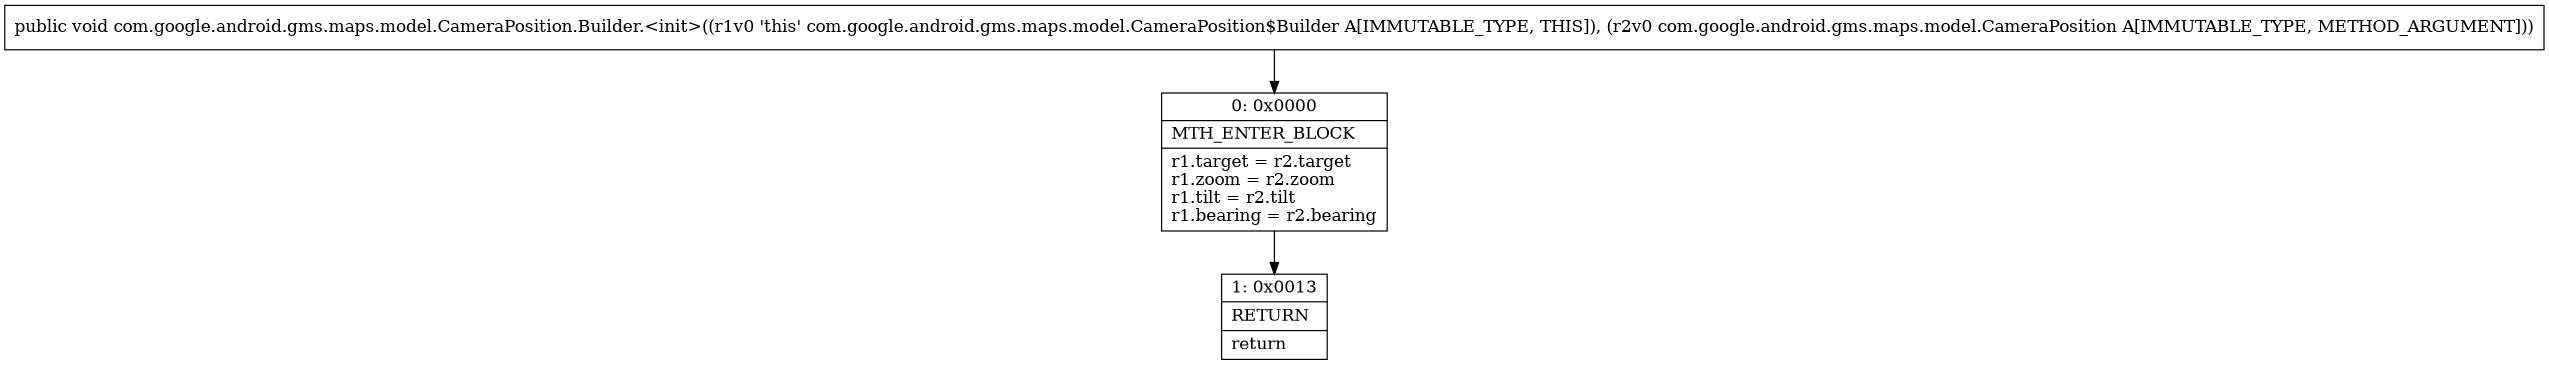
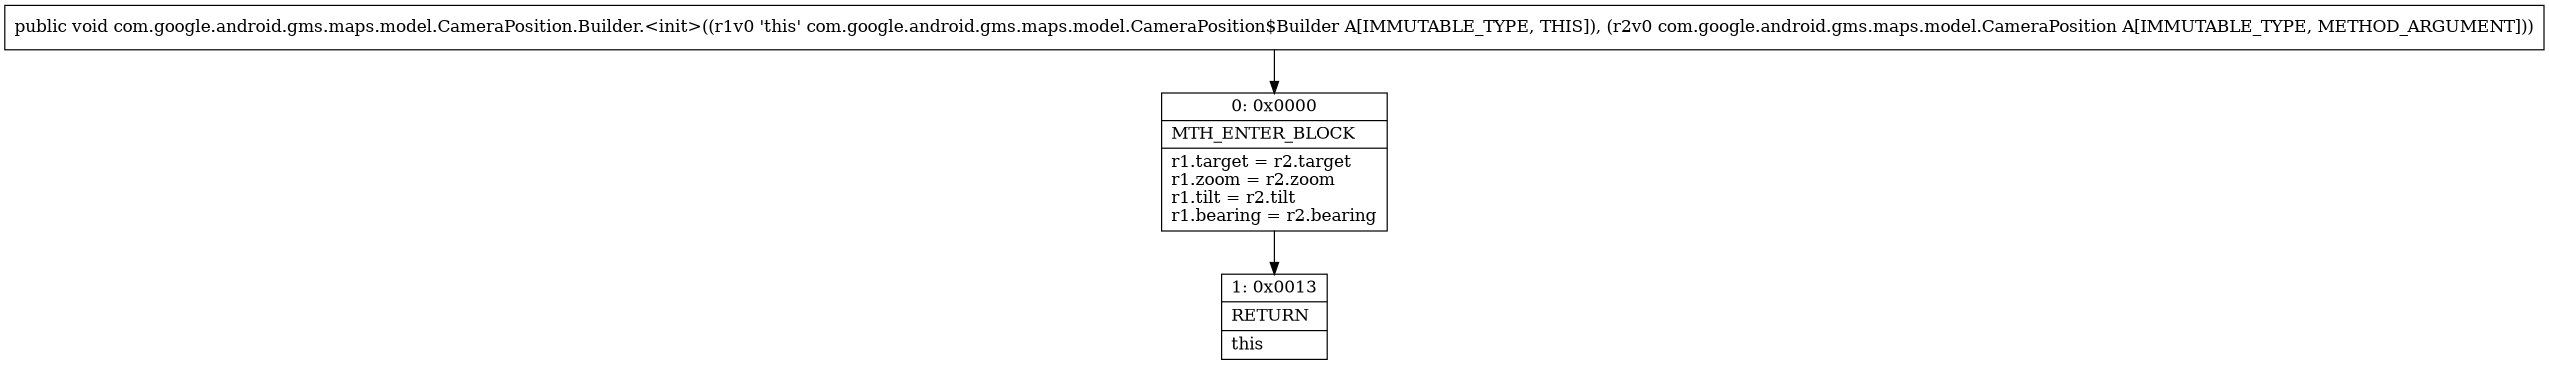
(1259, 344) -> (1248, 344)
